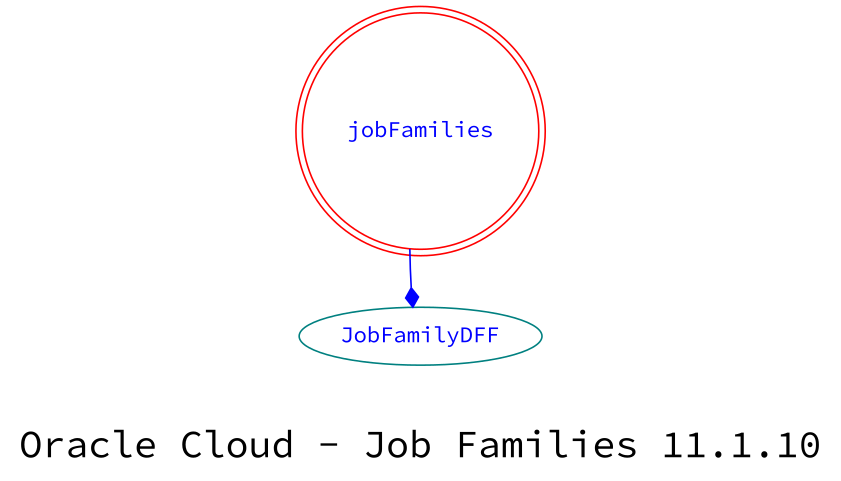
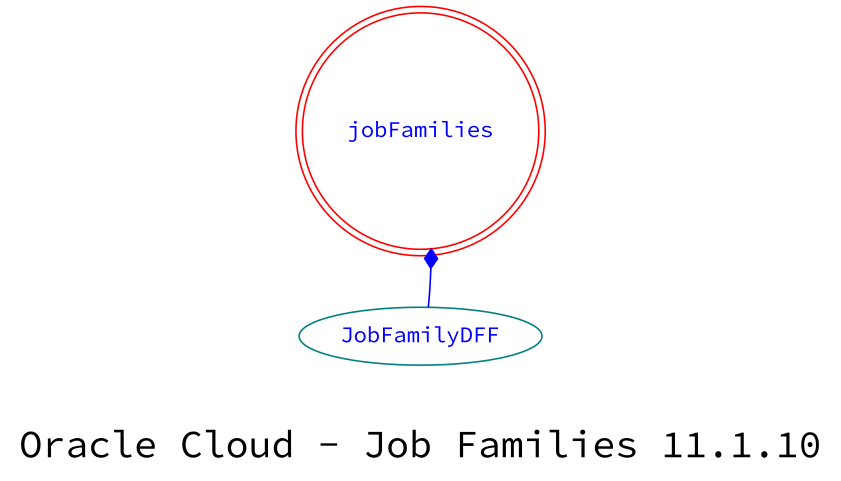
(410, 268) -> (430, 288)
